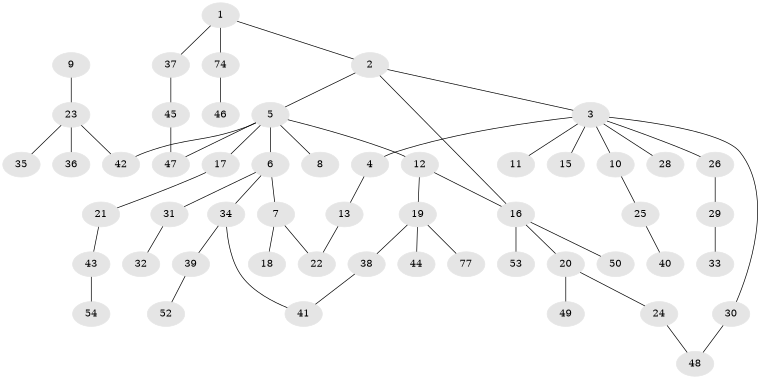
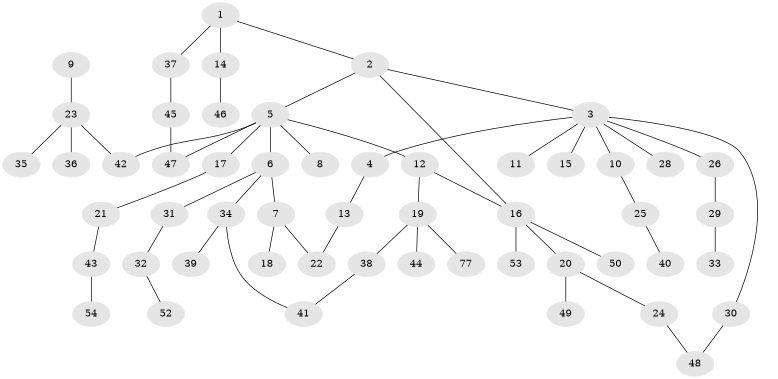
(221, 65) -> (221, 65)
(178, 289) -> (154, 289)
